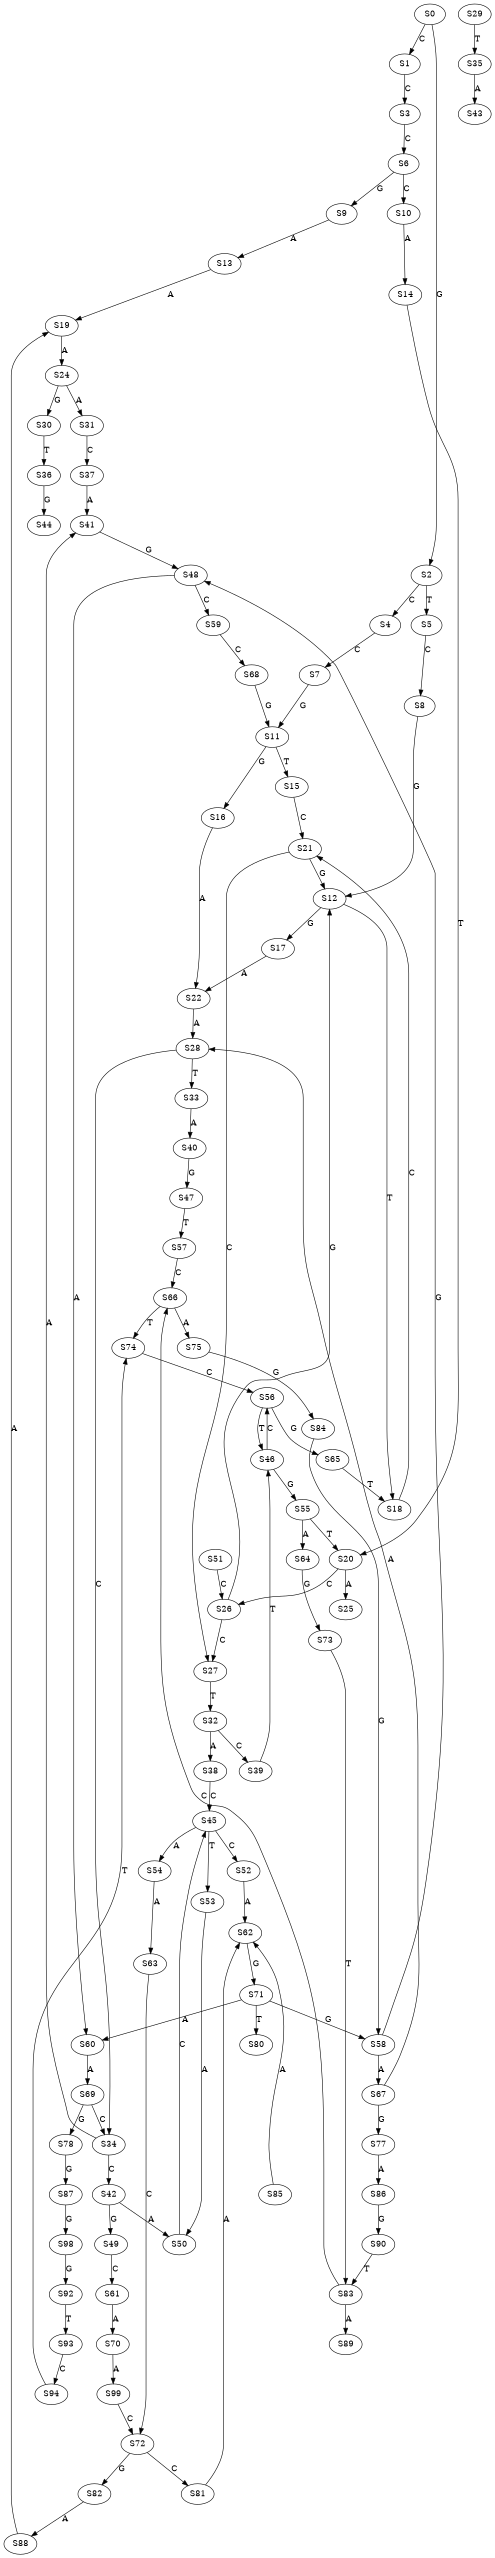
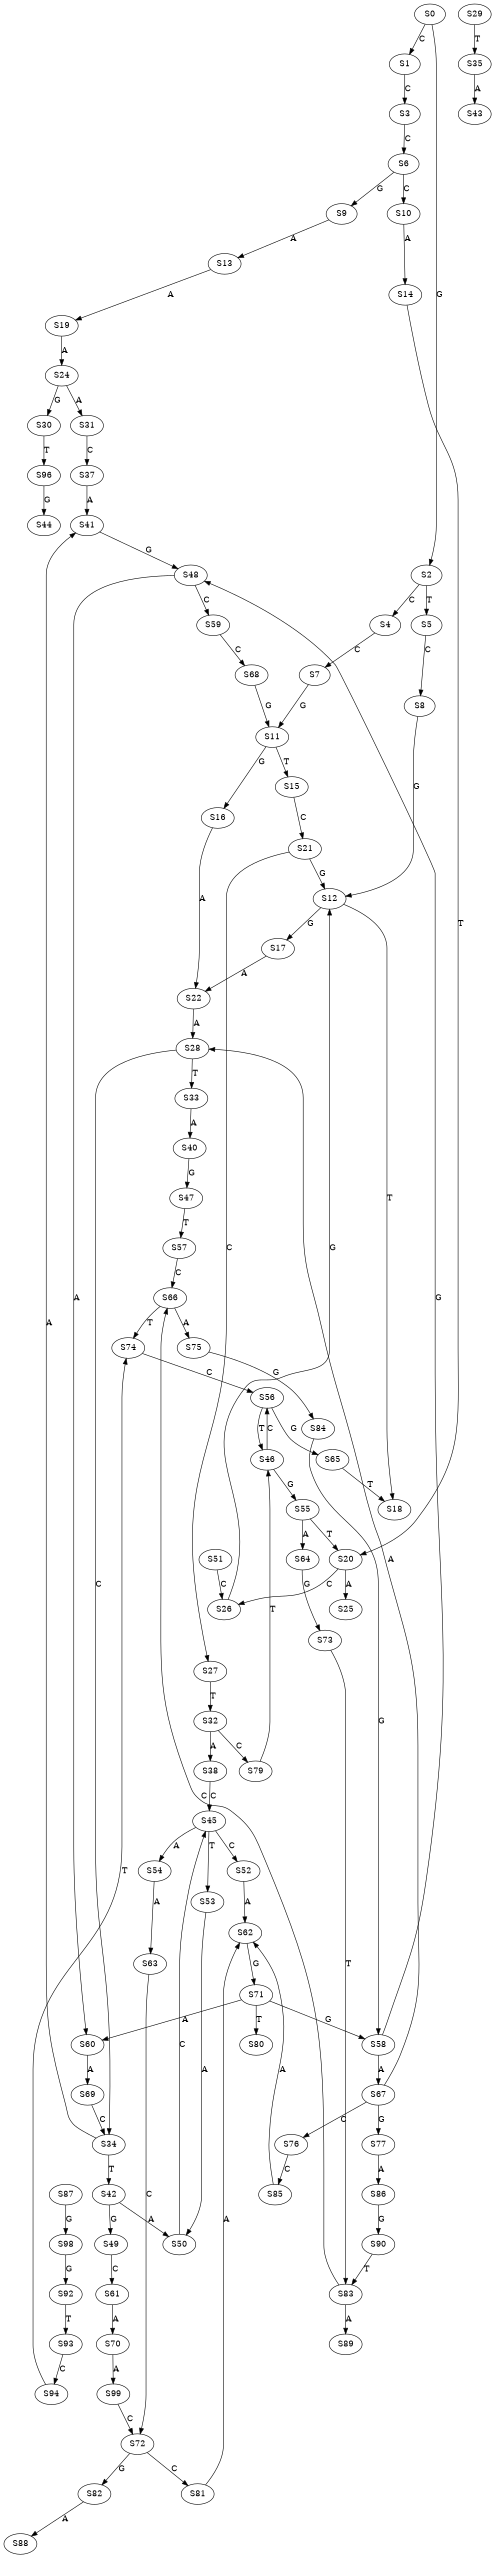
(44, 476) -> (44, 476)
(409, 1163) -> none
(11, 1428) -> none
(218, 1638) -> none
(256, 1771) -> (256, 1771)
(66, 2145) -> none
none -> (291, 2145)
(112, 2170) -> (112, 2170)
